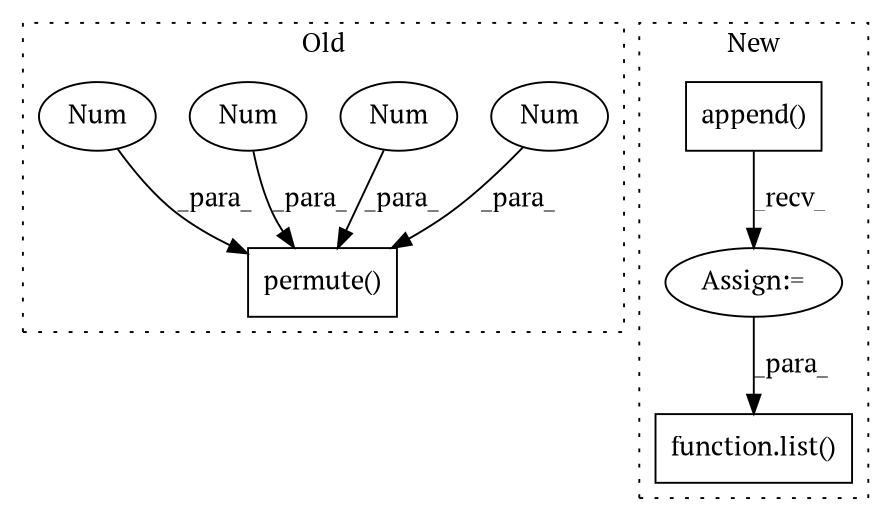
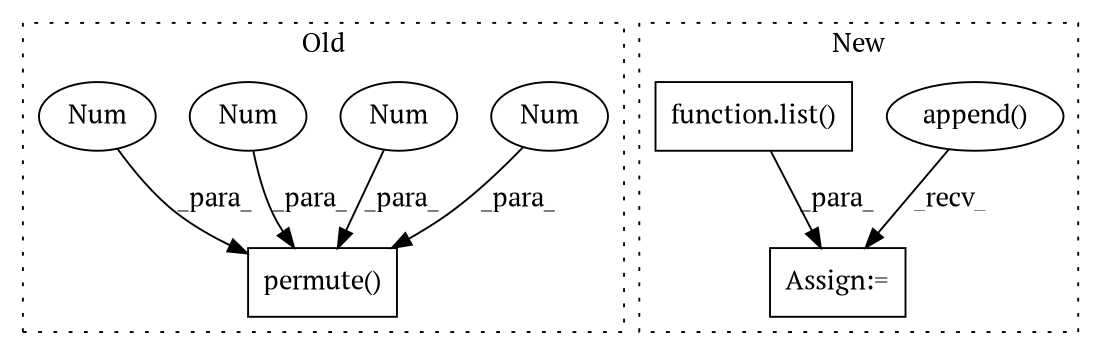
(754, 116) -> (975, 116)
(754, 282) -> (838, 282)
(754, 356) -> (791, 191)
